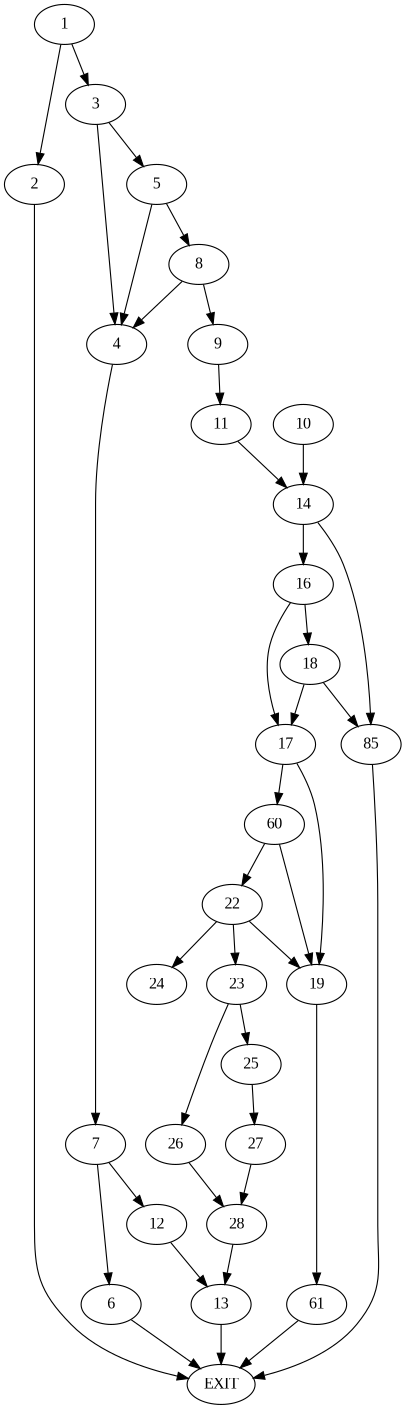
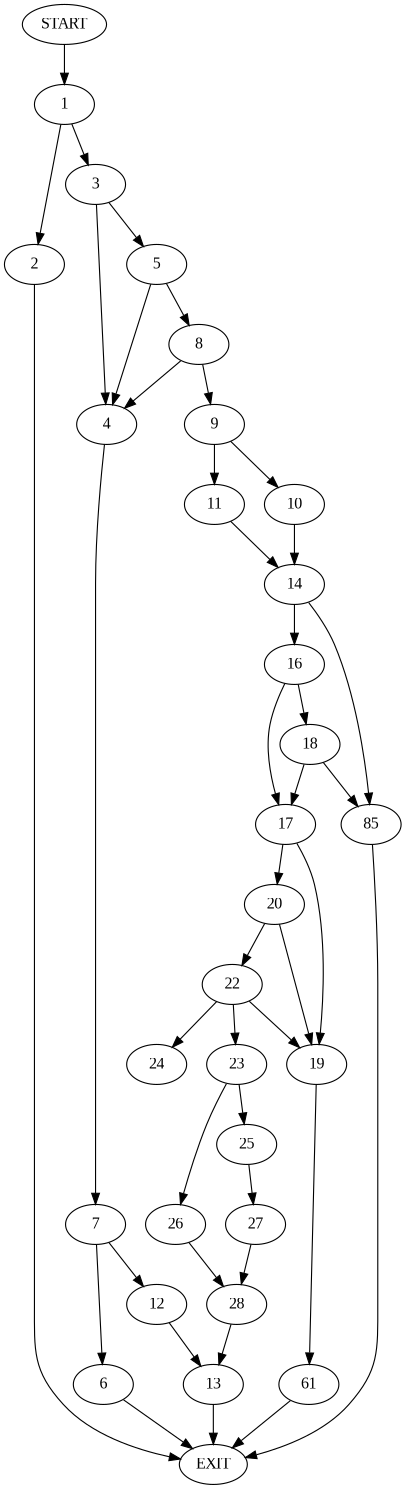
none -> (64, 24)
none -> (250, 460)
(274, 824) -> (274, 904)
